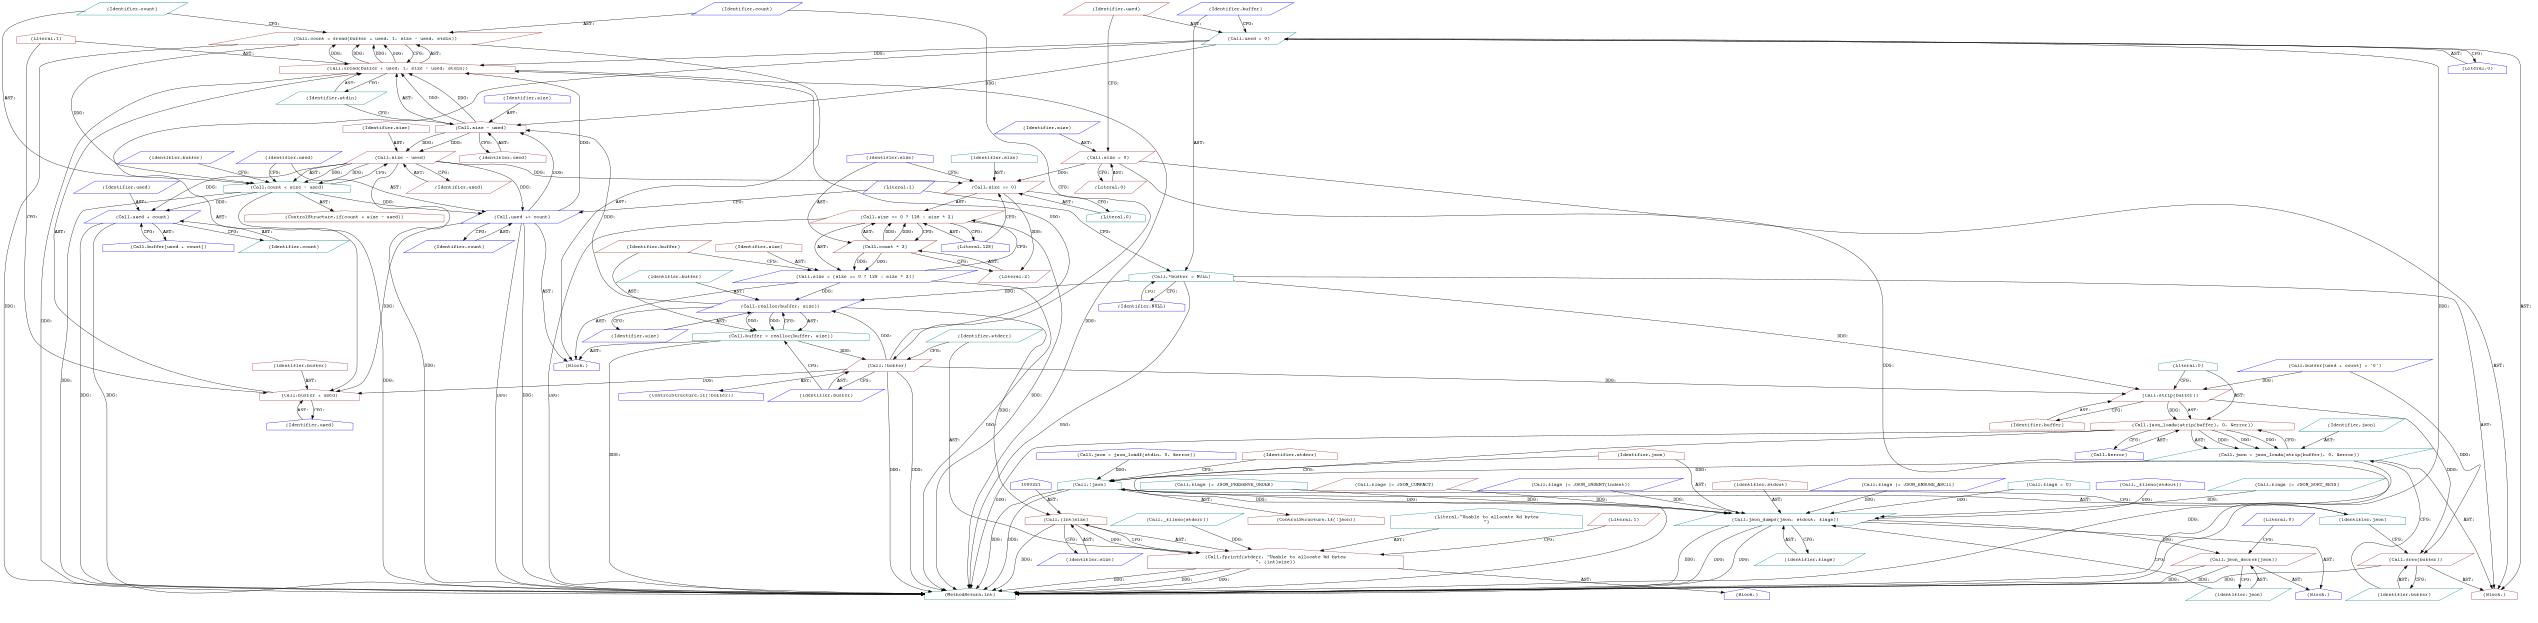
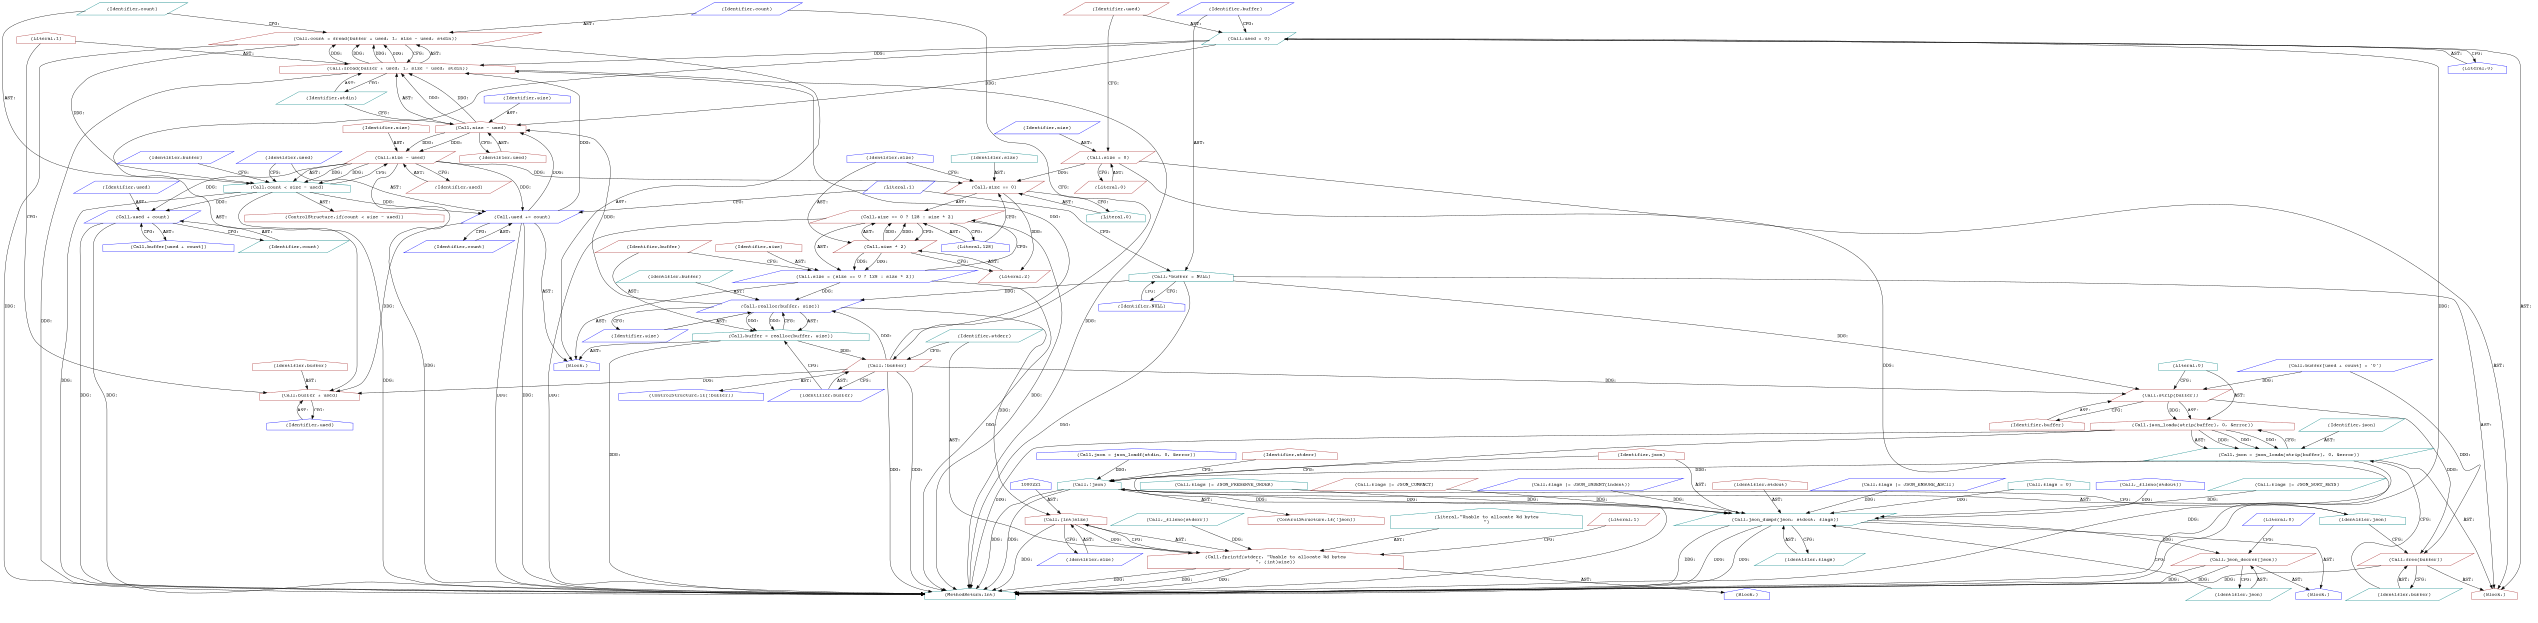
(62, 202) -> none
(885, 247) -> (885, 247)
(2109, 455) -> none
